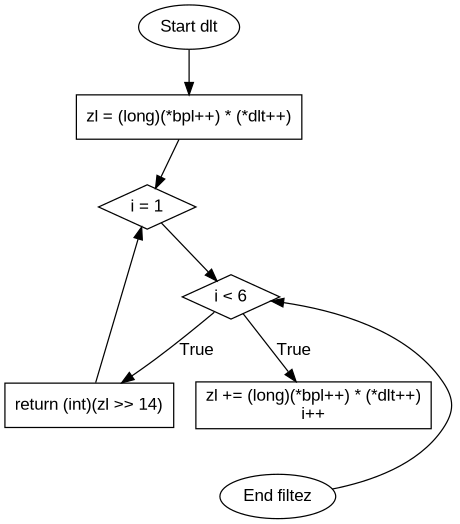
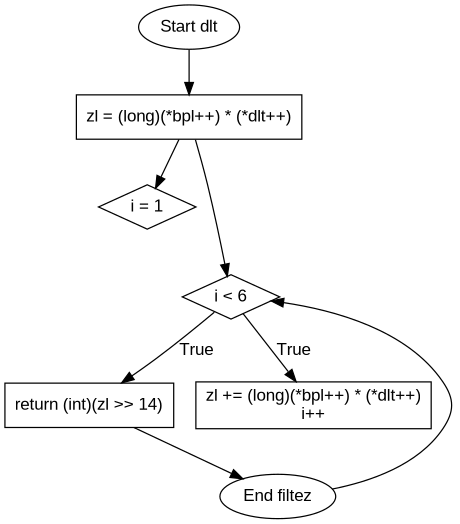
(185, 248) -> (212, 202)
(117, 311) -> (183, 451)
